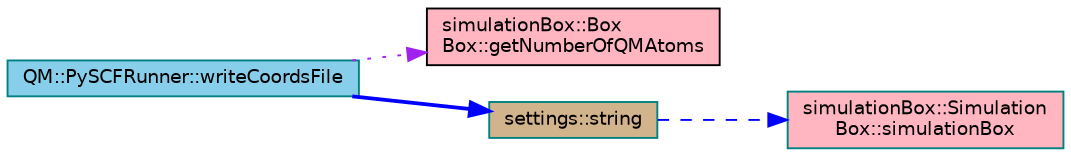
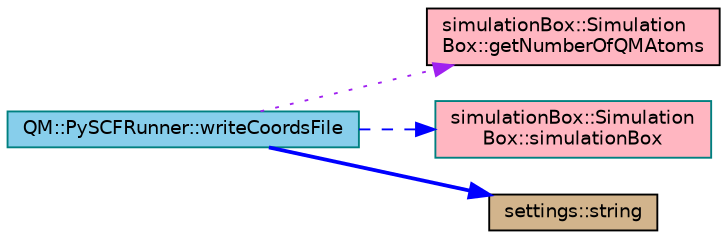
(573, 37) -> (573, 37)
(573, 120) -> (573, 212)
(713, 120) -> (387, 129)
